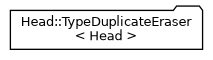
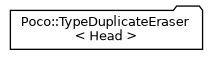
(106, 30) -> (106, 30)
